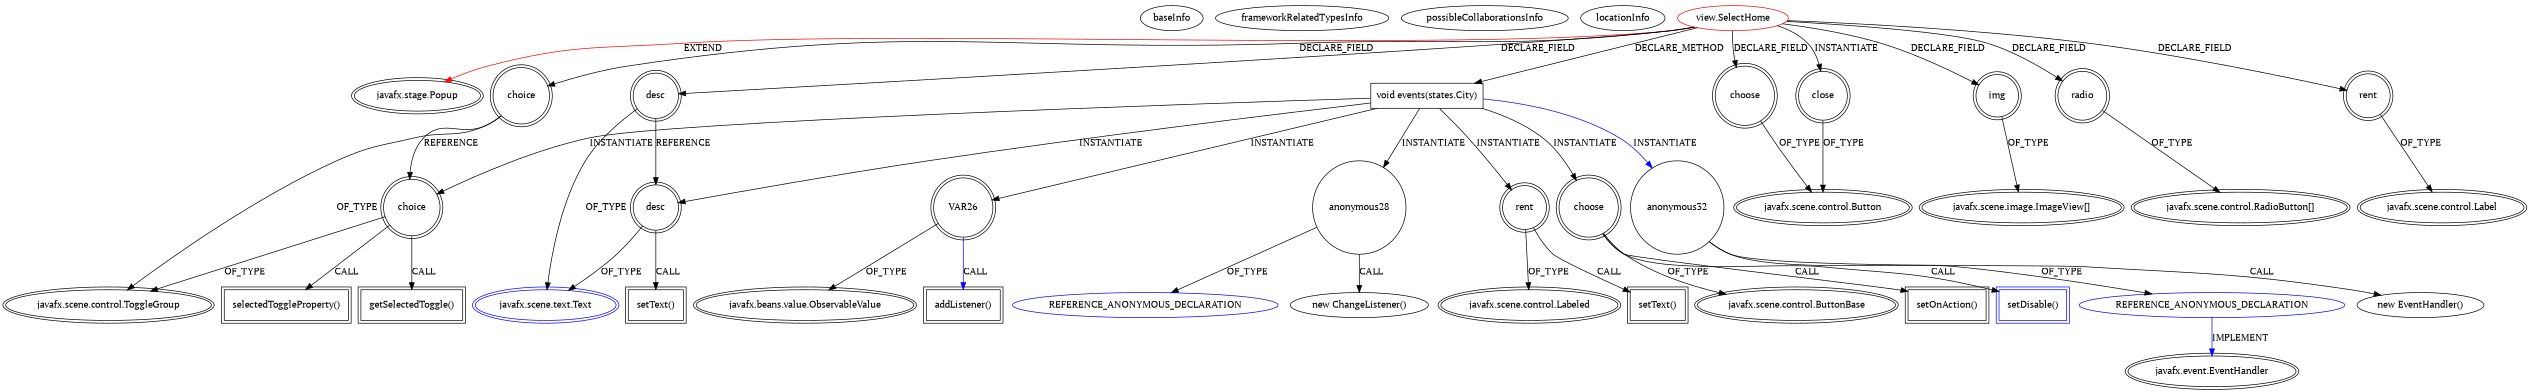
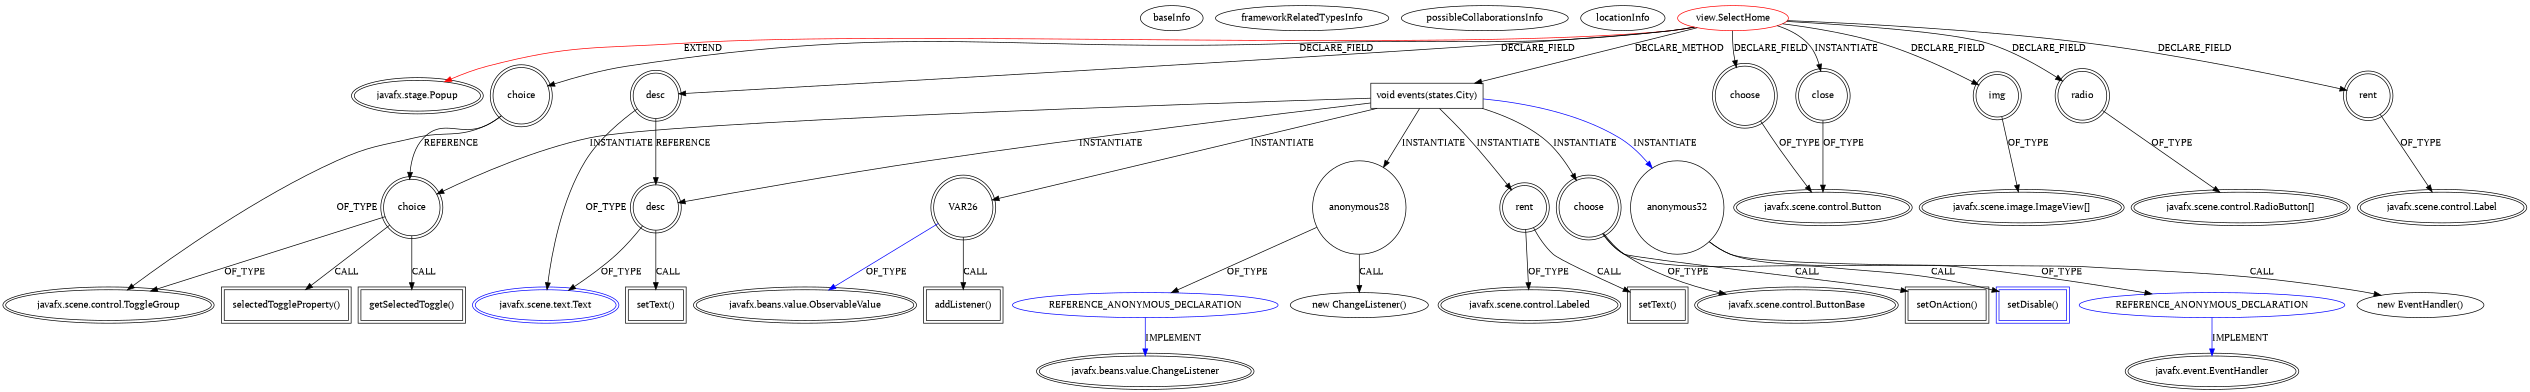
(887, 255) -> (887, 255)
(963, 260) -> (963, 260)
none -> (1145, 371)
